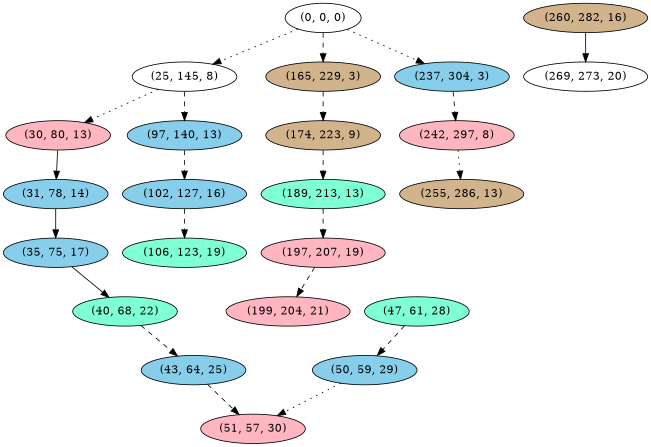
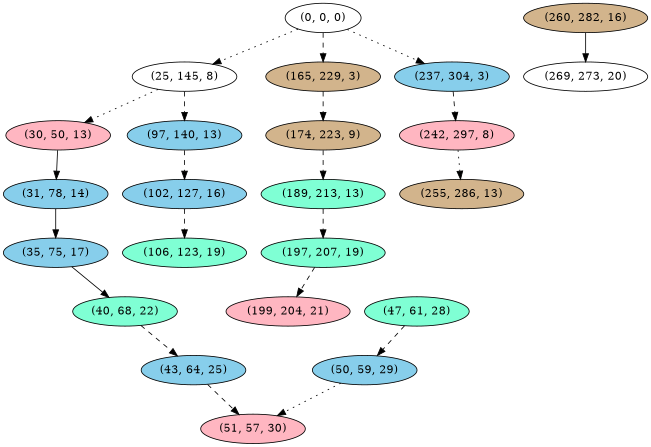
(58, 135) -> (58, 135)
(323, 253) -> (323, 253)
